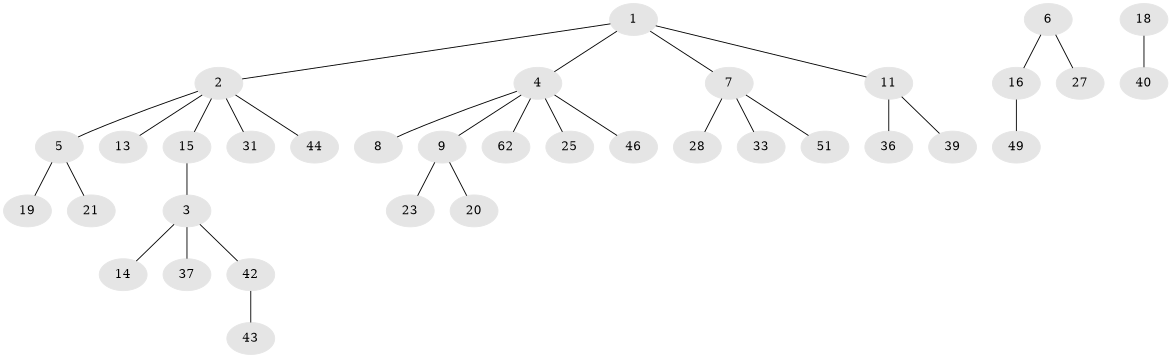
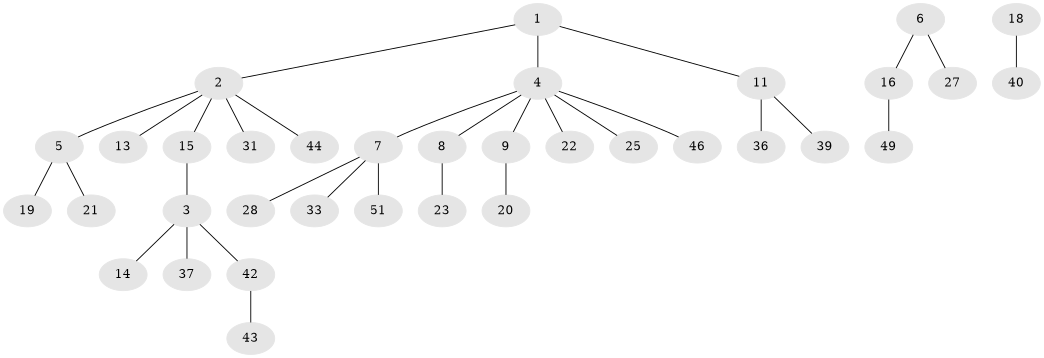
(682, 51) -> (457, 113)
(506, 147) -> (570, 147)
(426, 179) -> (442, 179)
